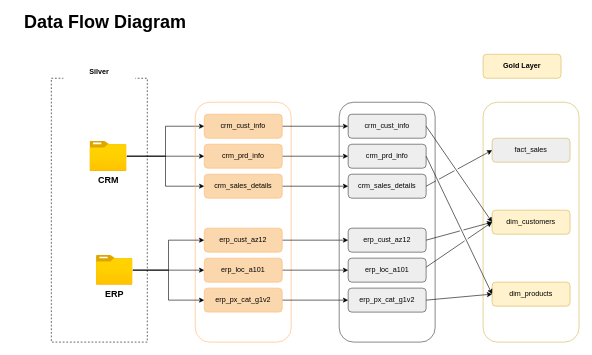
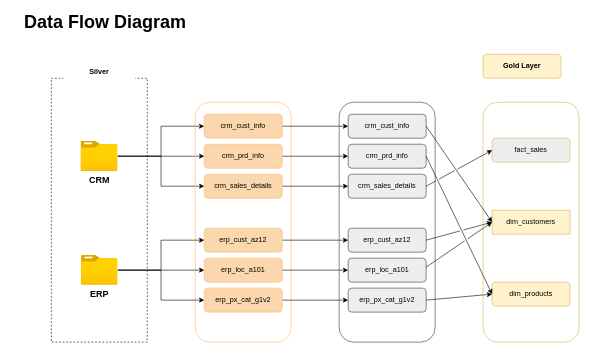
(108, 156) -> (99, 156)
(531, 222) -> (531, 222)
(115, 270) -> (100, 270)
